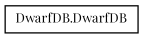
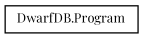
(72, 19) -> (72, 19)
